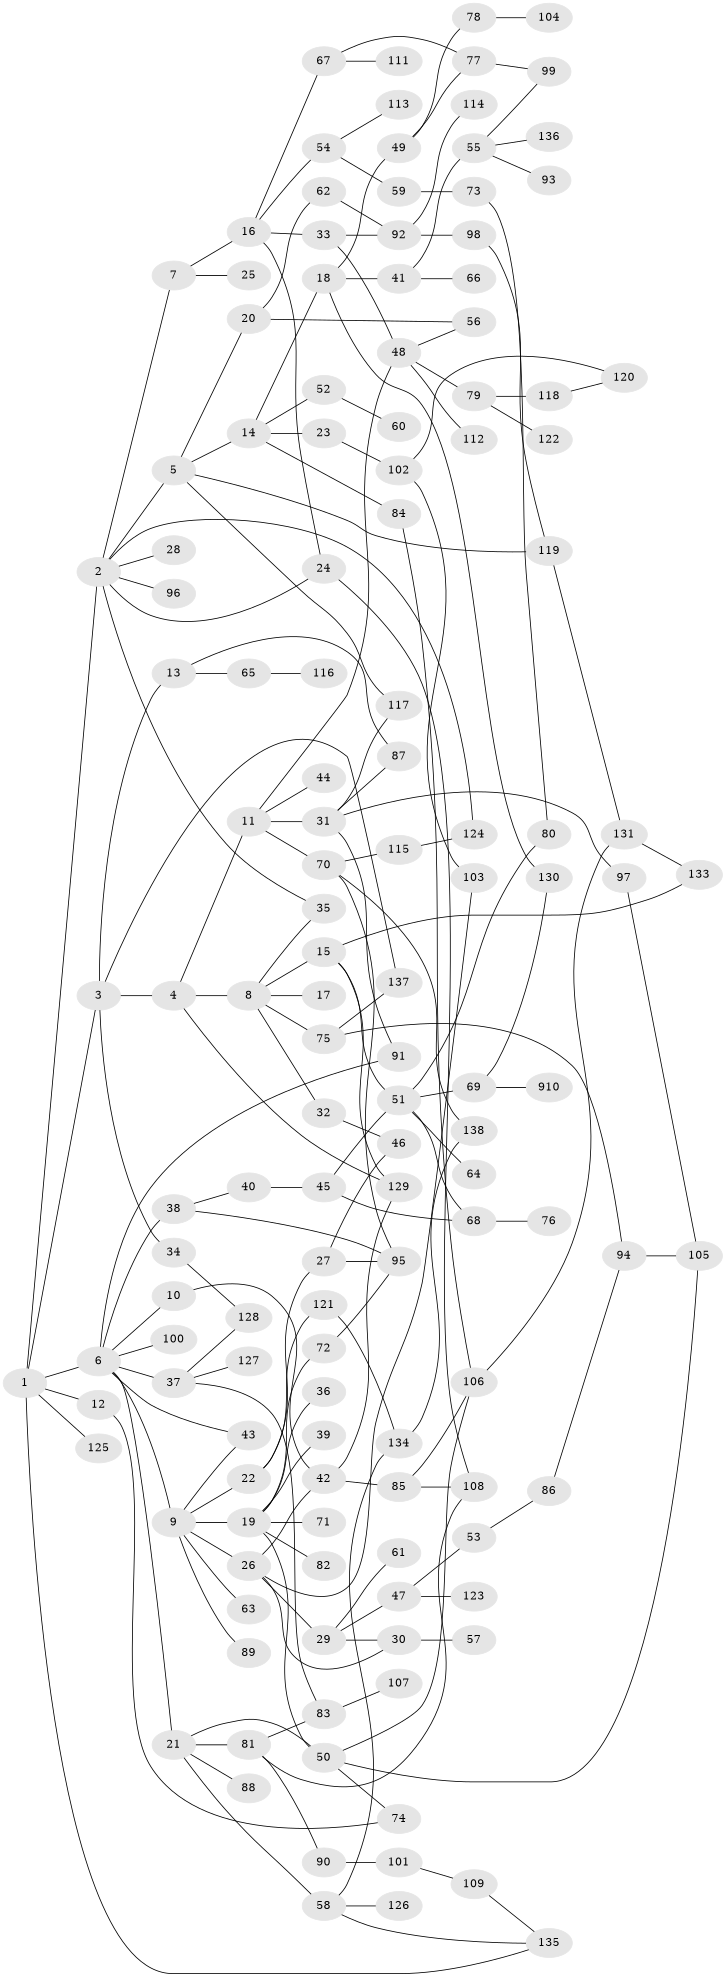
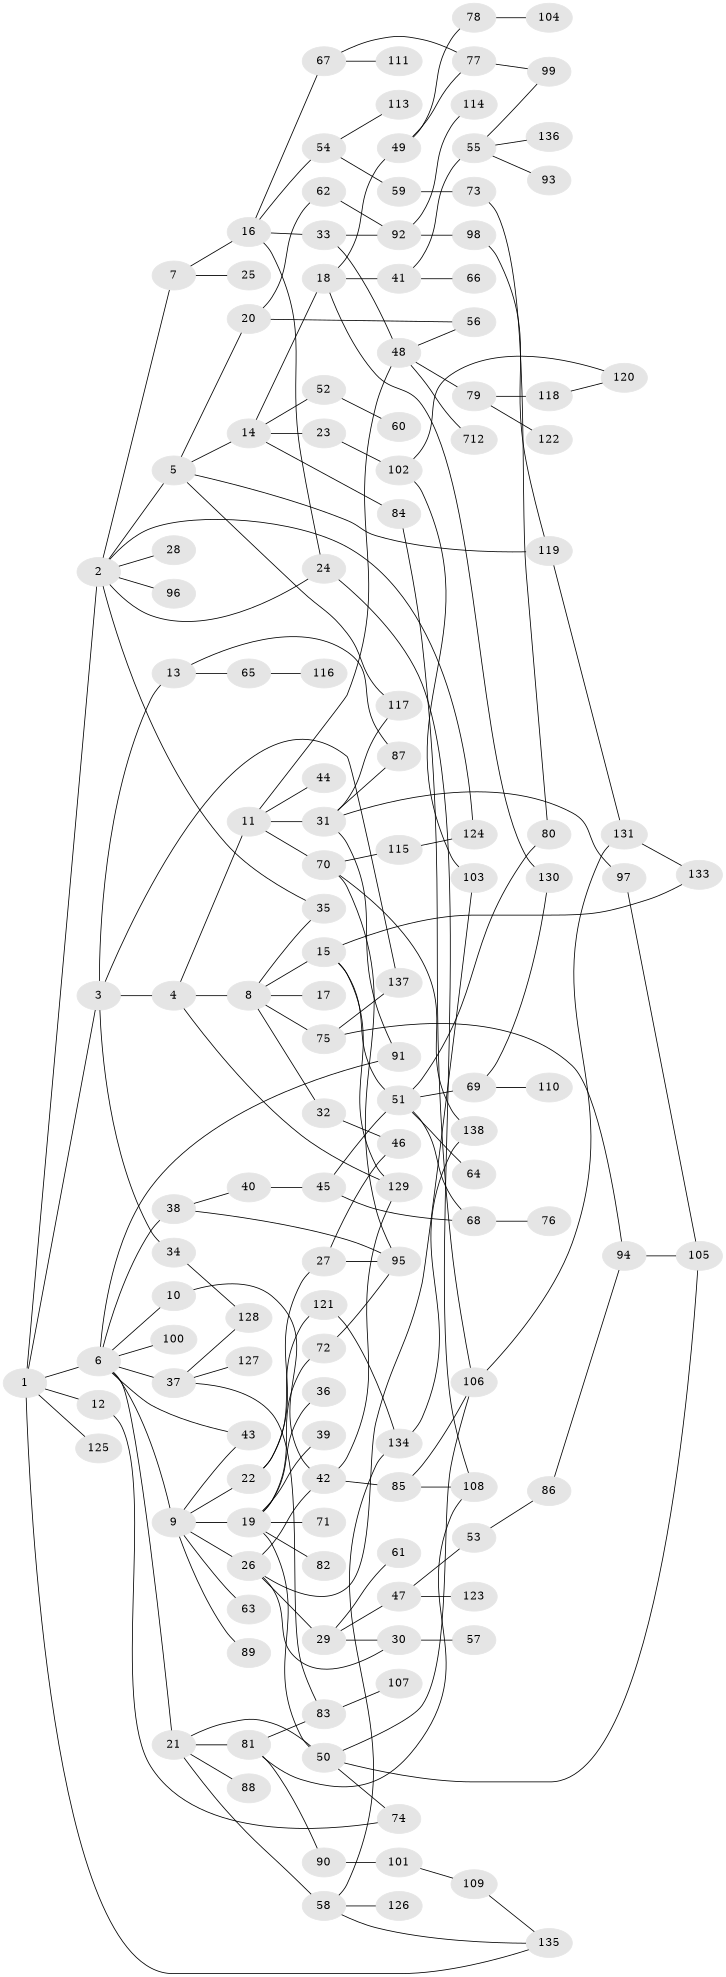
(474, 440) -> (474, 440)
(549, 1088) -> (549, 1088)
